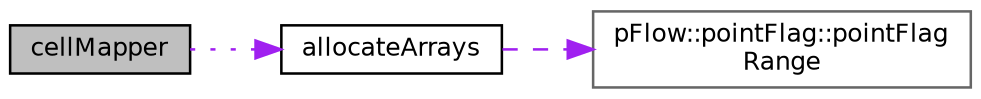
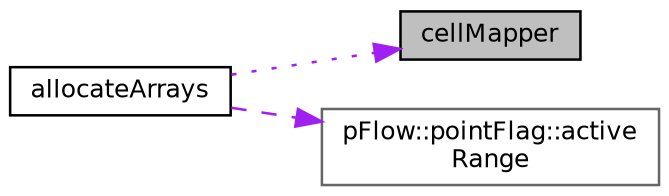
(223, 49) -> (303, 64)
(782, 49) -> (490, 147)
